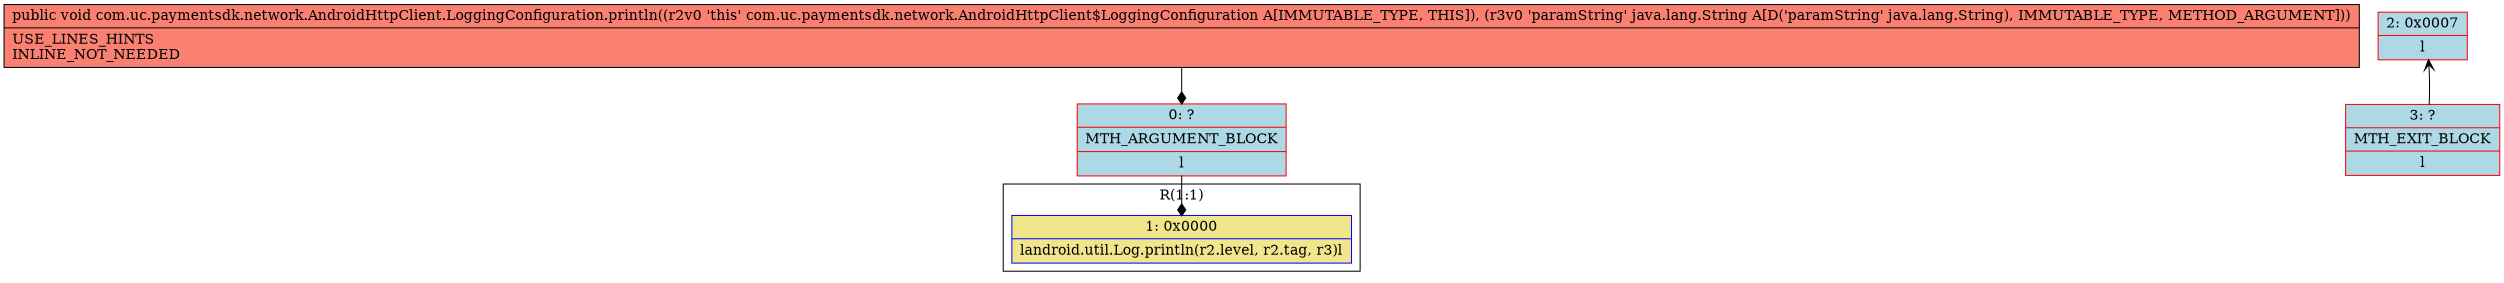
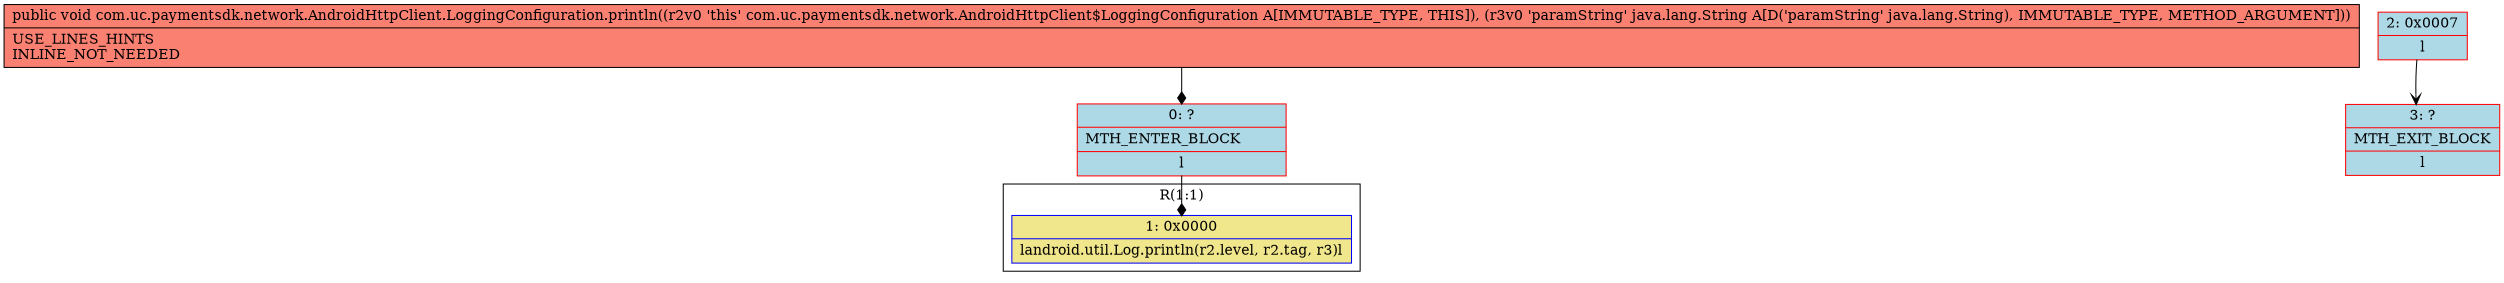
(2430, 87) -> (2416, 77)
(1182, 139) -> (1163, 139)
